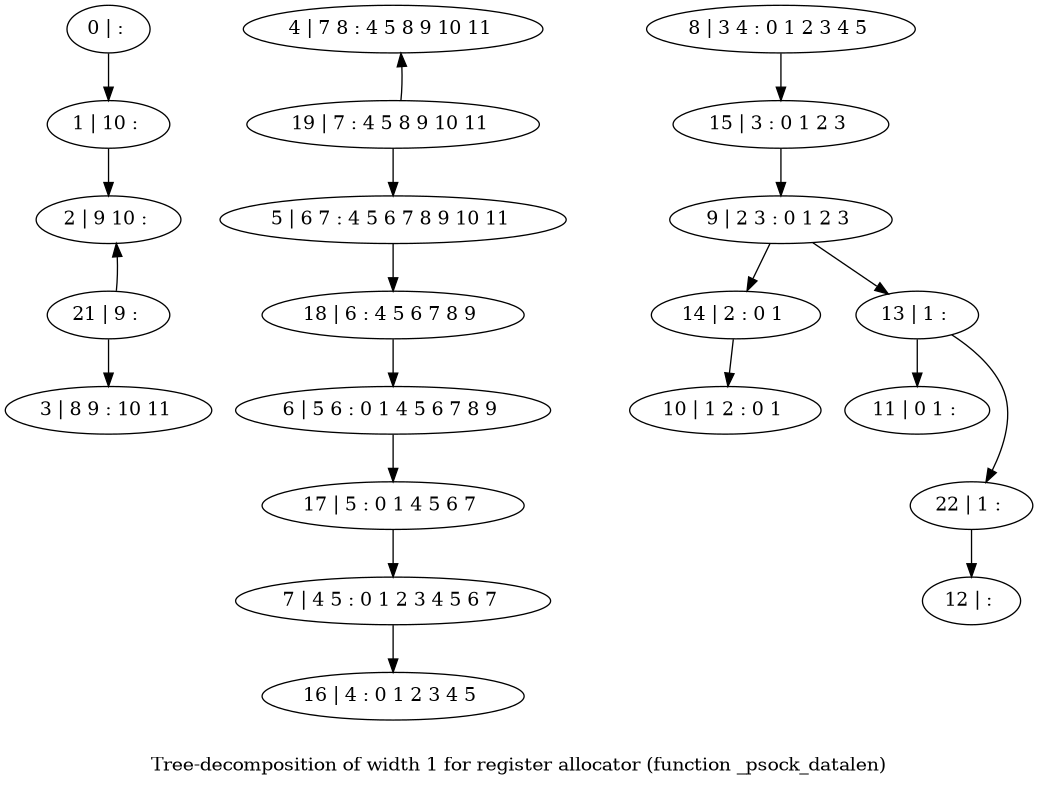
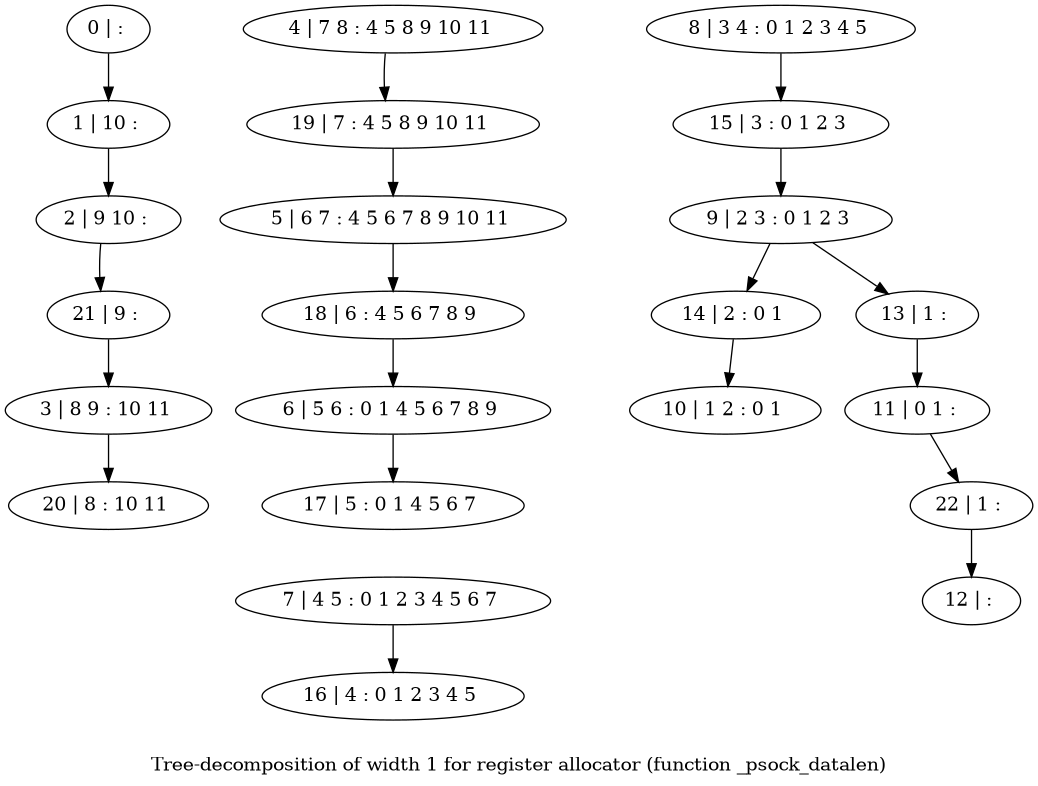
(402, 84) -> (384, 70)
(117, 274) -> (100, 260)
(1004, 393) -> (941, 452)
none -> (109, 506)
(393, 547) -> none
